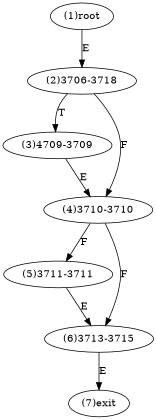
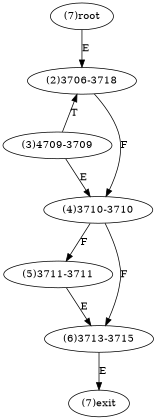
(82, 16) -> (82, 16)
(58, 108) -> (68, 117)
